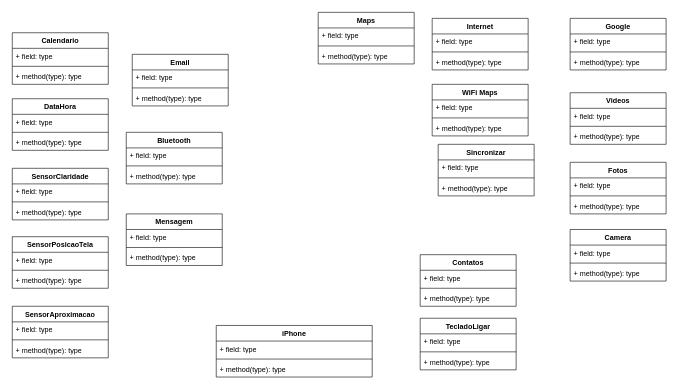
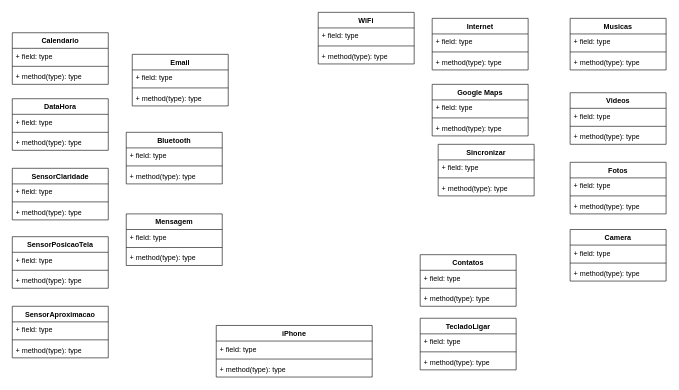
(366, 21) -> (366, 21)
(618, 27) -> (618, 27)
(480, 93) -> (480, 93)
